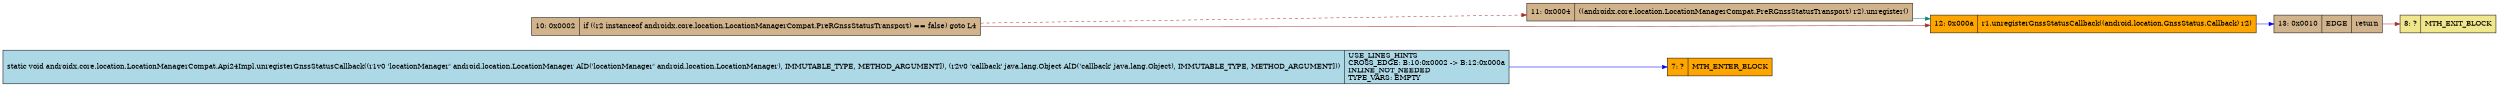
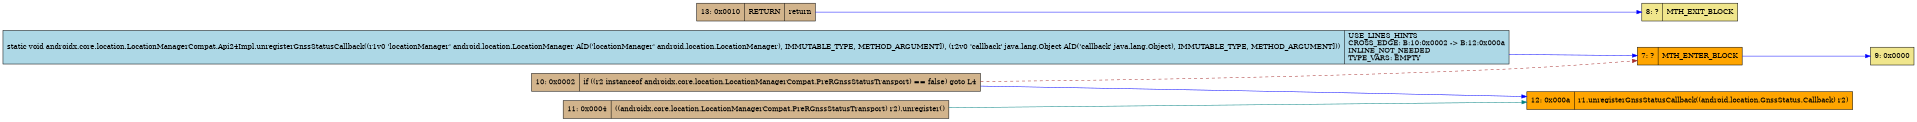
(1251, 19) -> (1306, 76)
(2263, 24) -> none
(2337, 24) -> (765, 12)
(2389, 24) -> (1226, 12)
(1453, 27) -> (1251, 91)
none -> (1892, 56)
